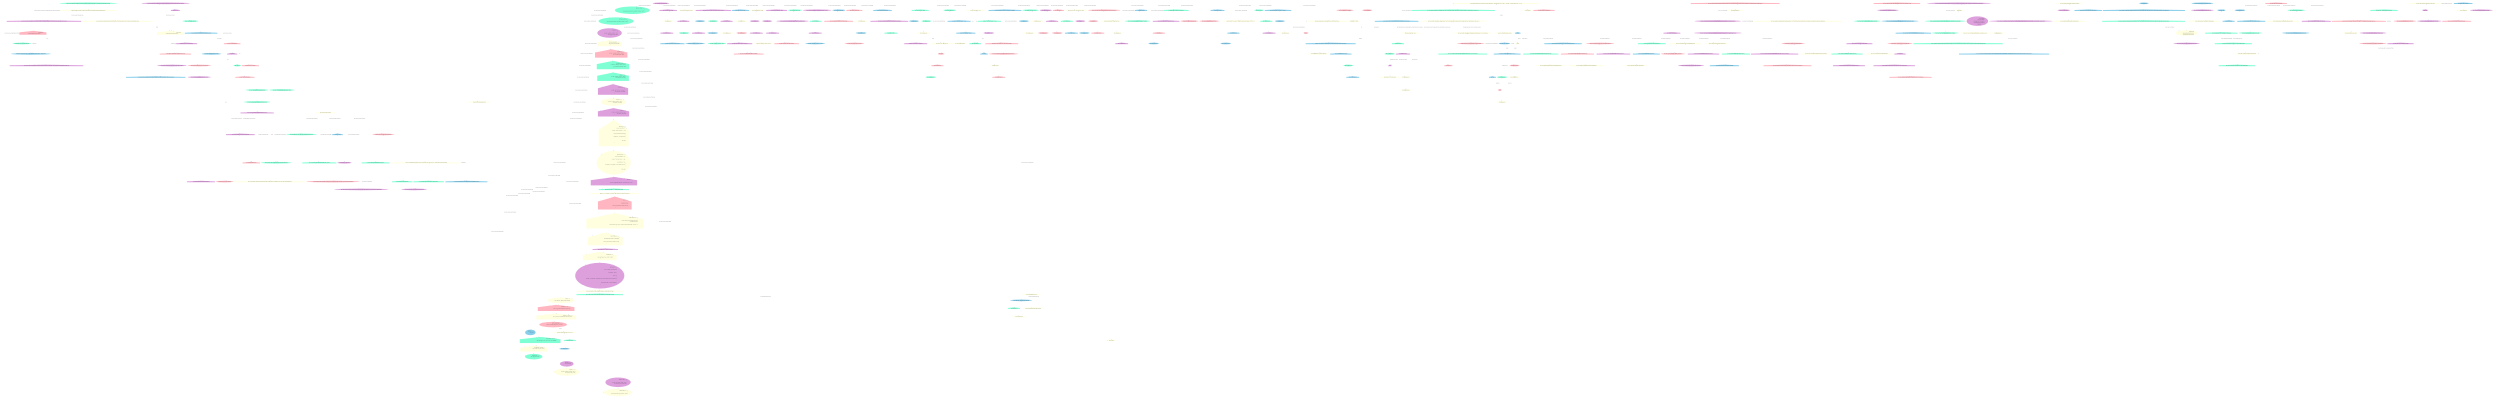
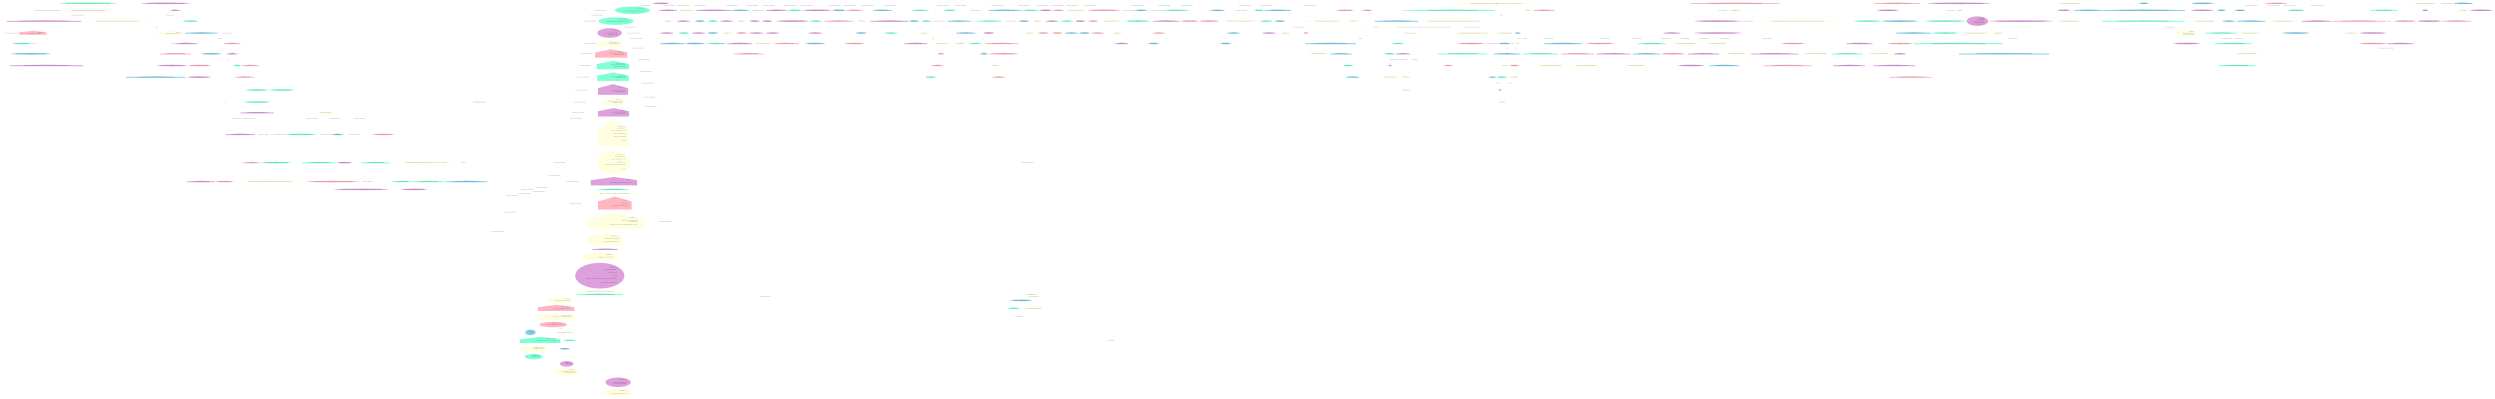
(2250, 33) -> (2250, 33)
(1736, 54) -> (1736, 54)
